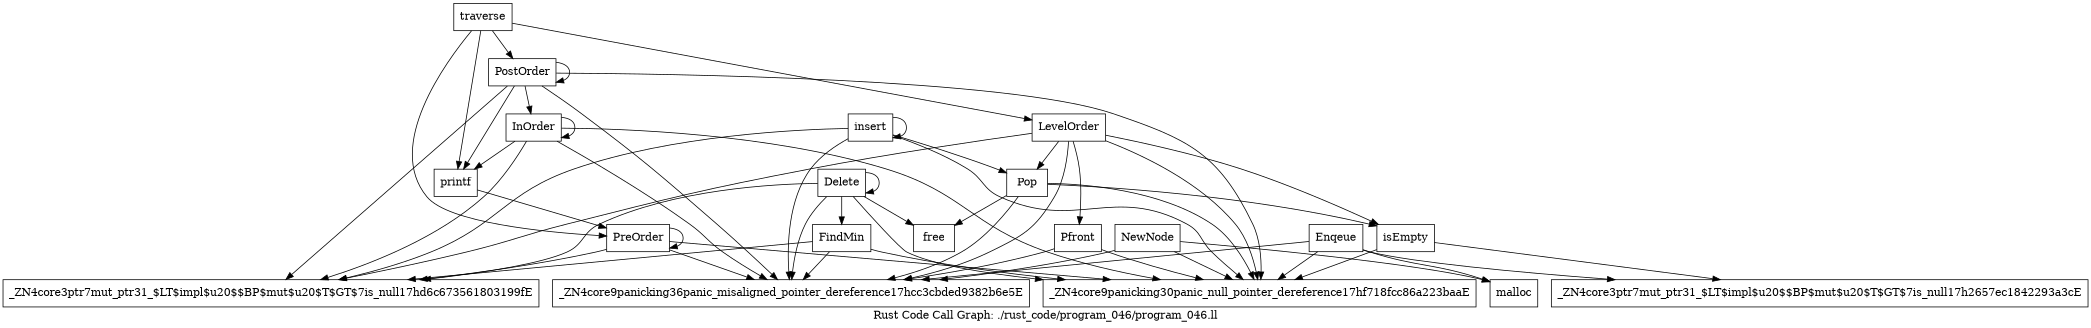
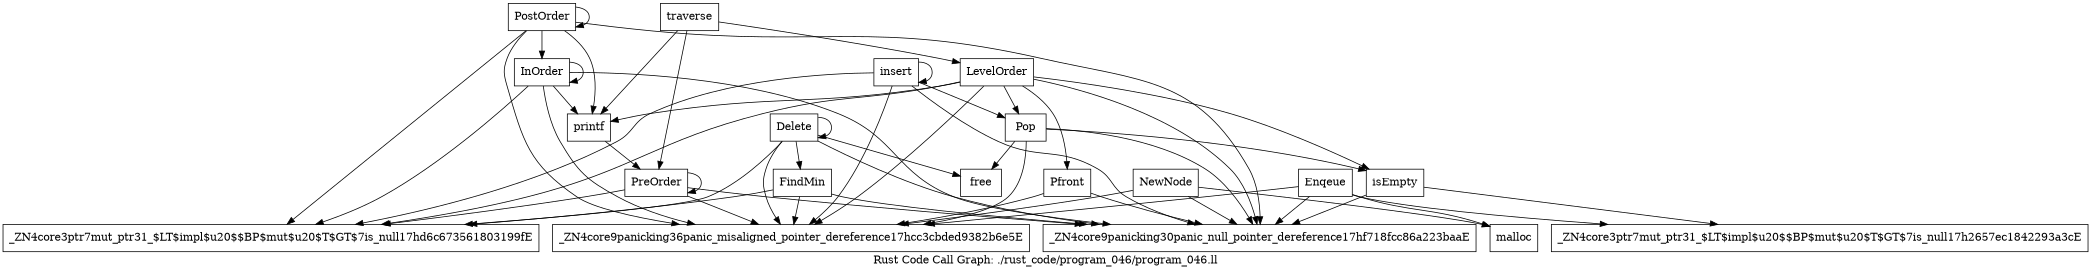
(500, 42) -> none
none -> (780, 101)
